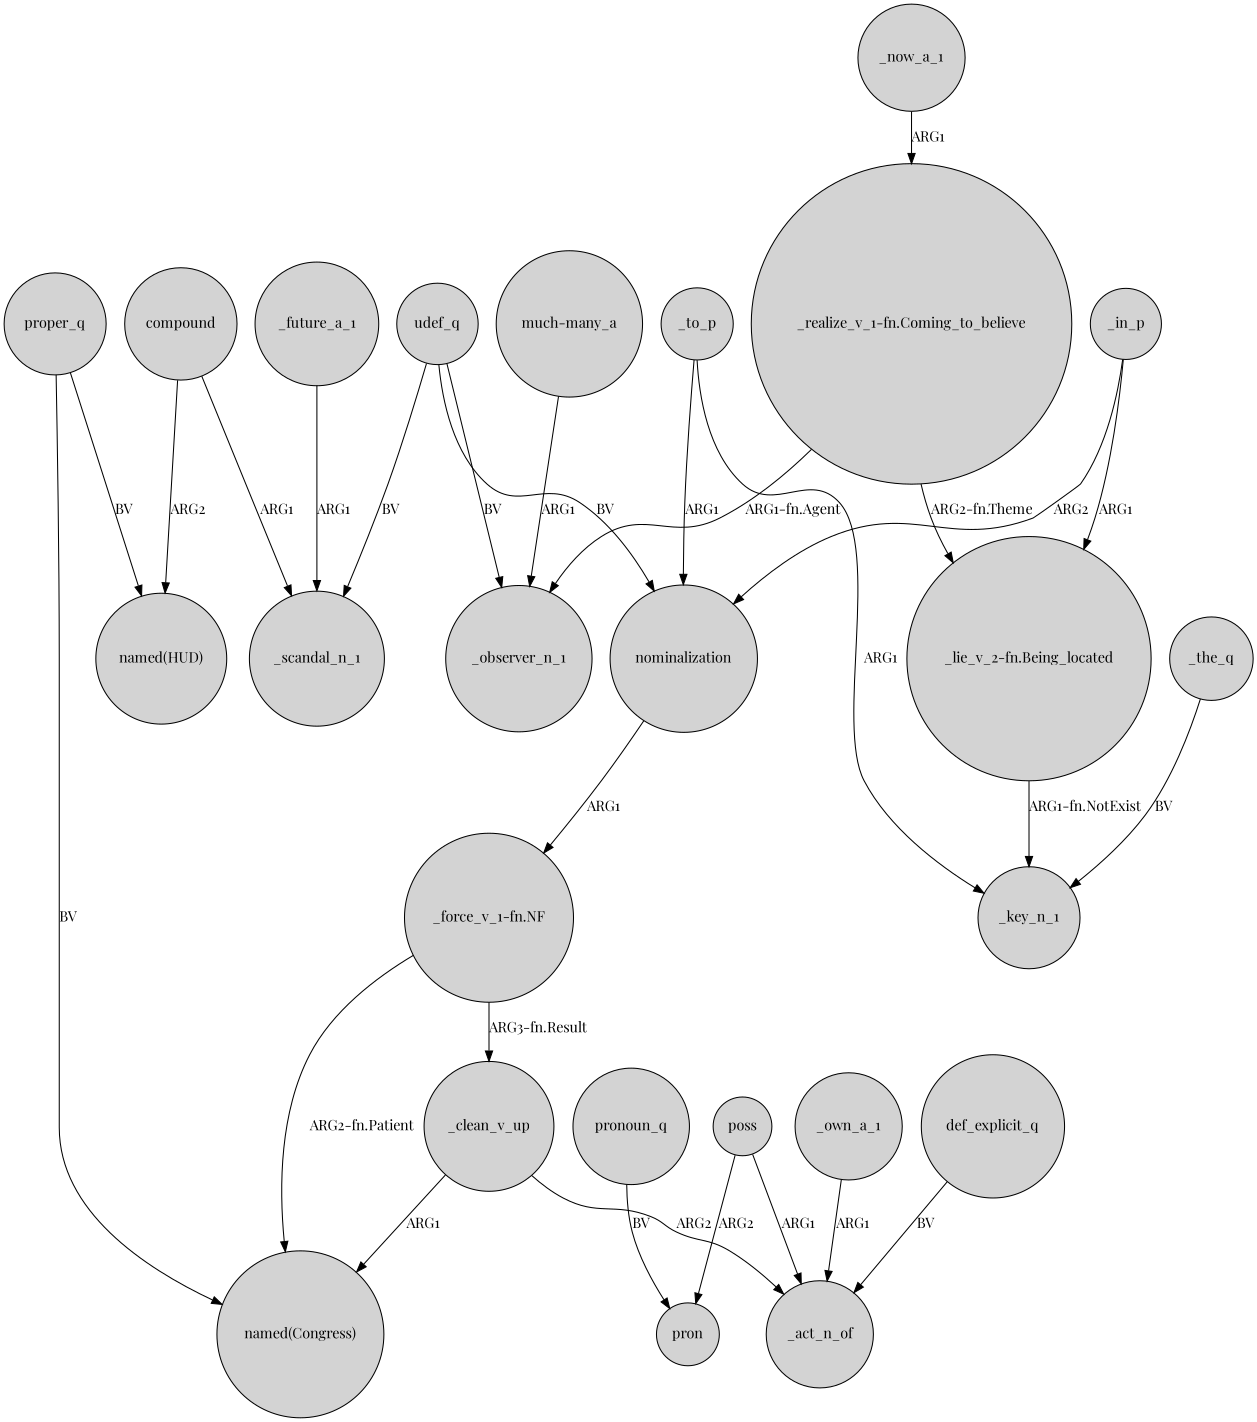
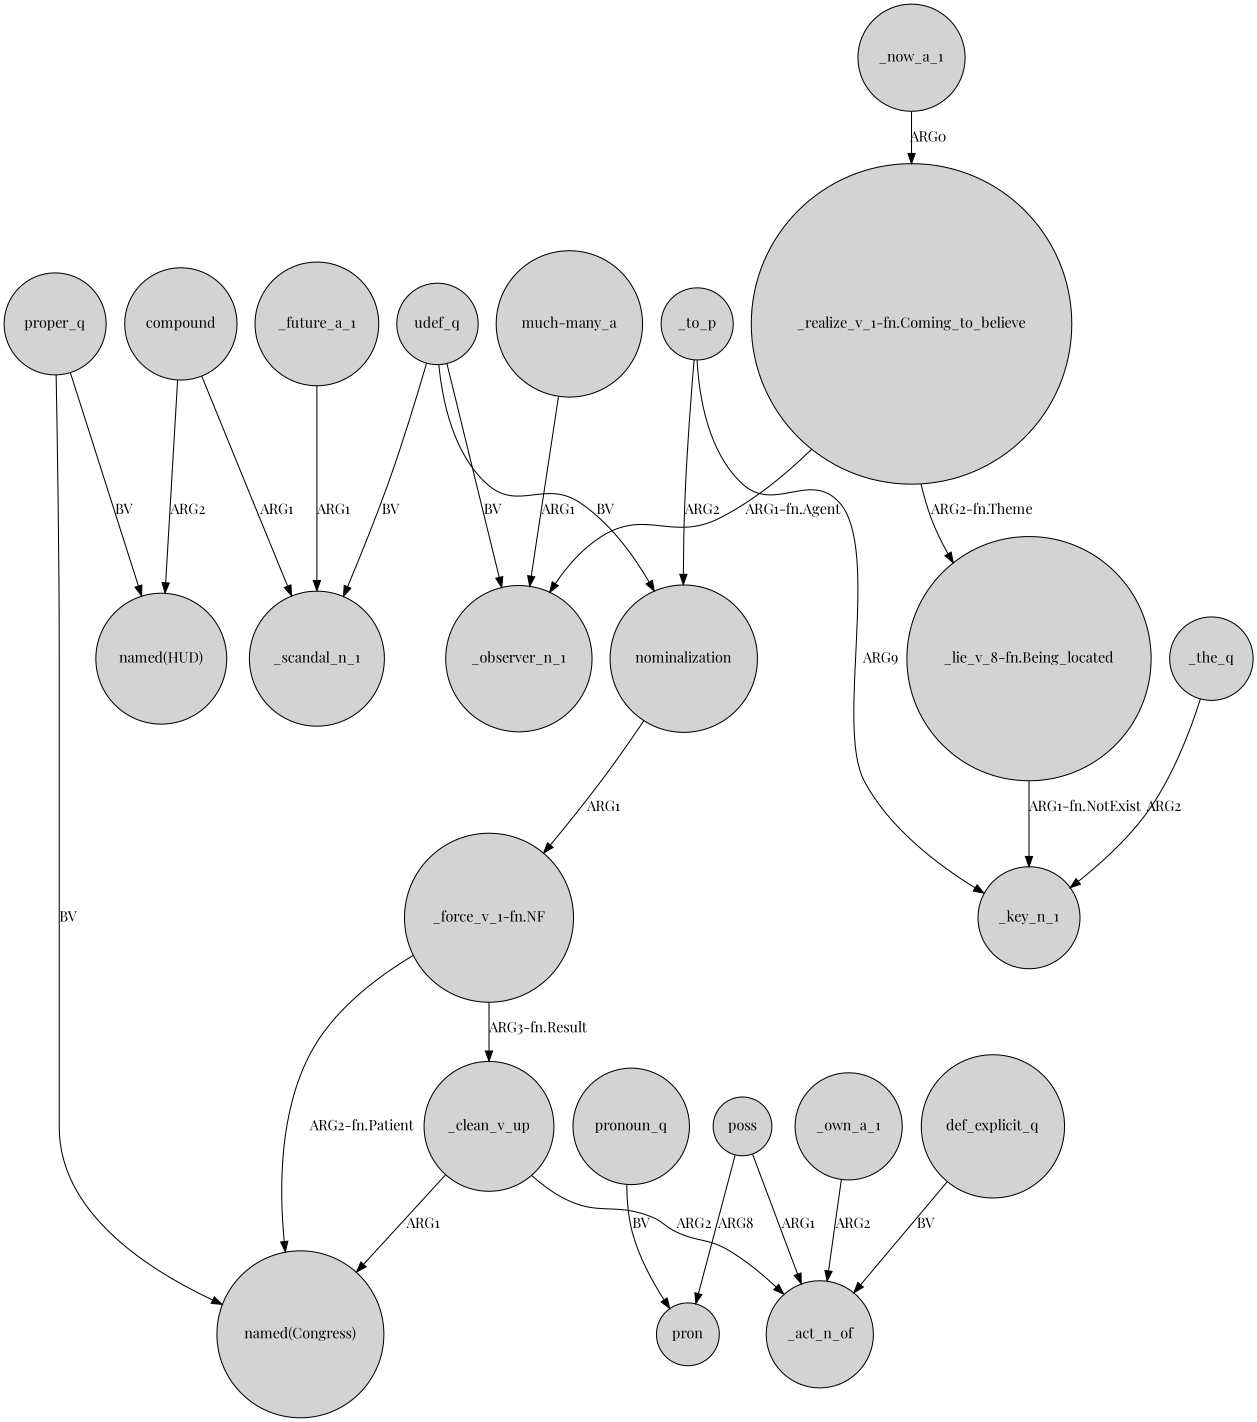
(929, 138) -> (929, 138)
(1126, 324) -> none
(702, 510) -> (702, 510)
(881, 659) -> (881, 659)
(1029, 659) -> (1029, 659)
(1164, 807) -> (1164, 807)
(736, 1224) -> (736, 1224)
(853, 1224) -> (853, 1224)
